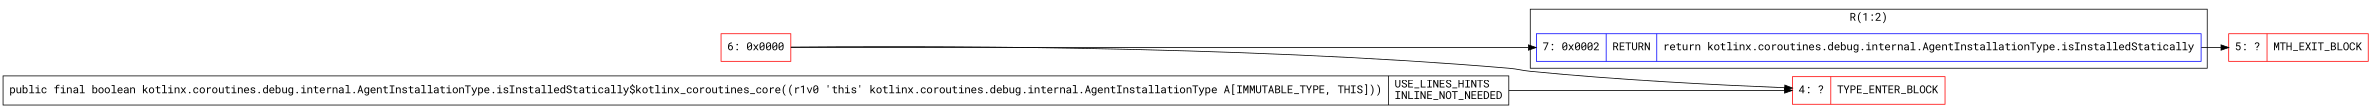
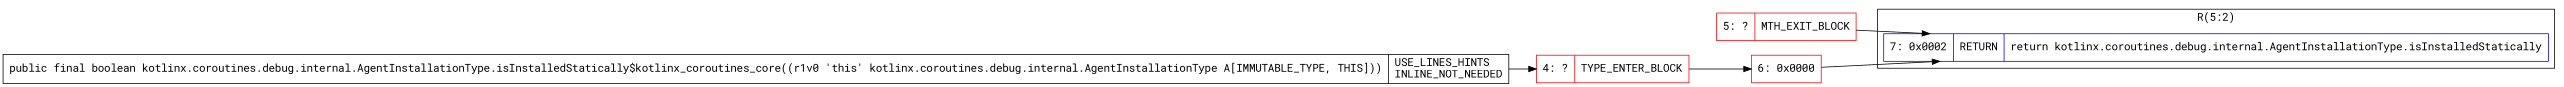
(1869, 18) -> (2216, 18)
(2212, 48) -> (1889, 32)
(1288, 55) -> (1716, 69)
